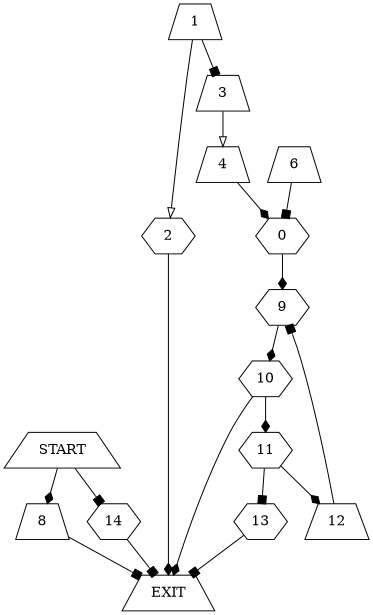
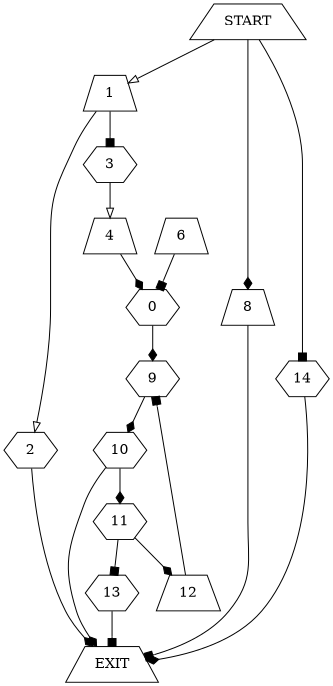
none -> (176, 59)
(223, 93) -> (110, 165)
(138, 553) -> (289, 564)
